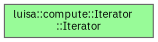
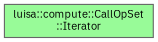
(79, 21) -> (79, 21)
